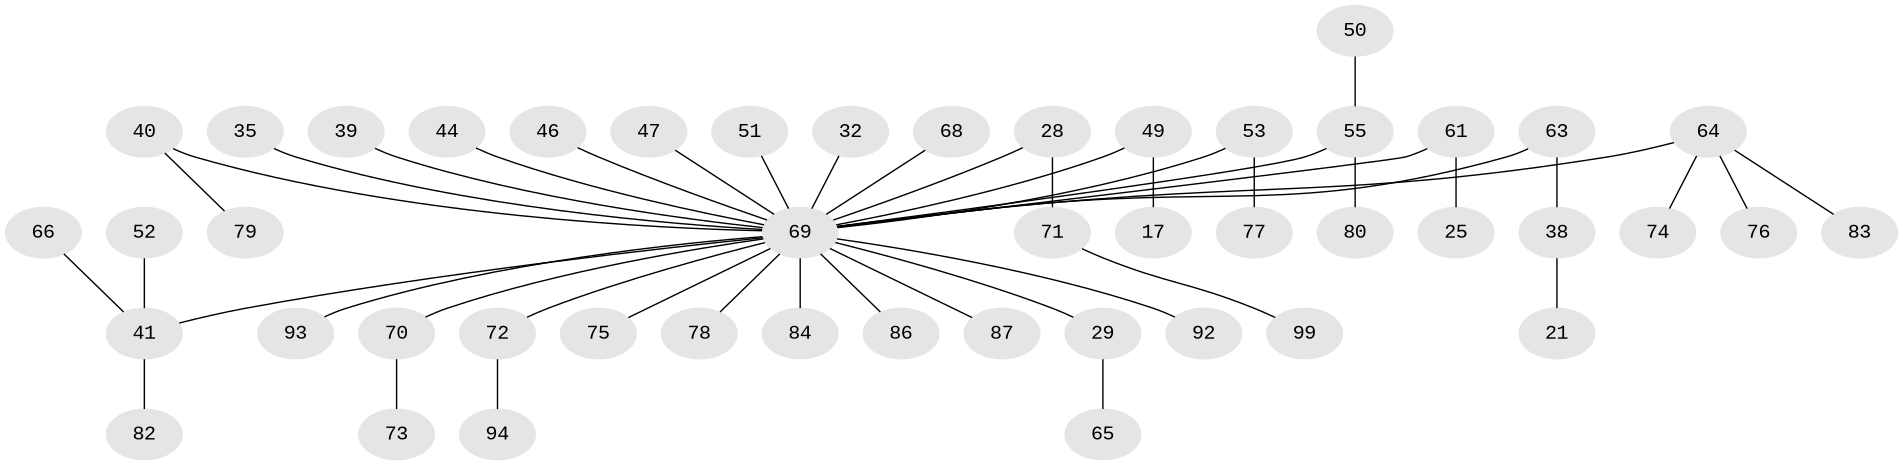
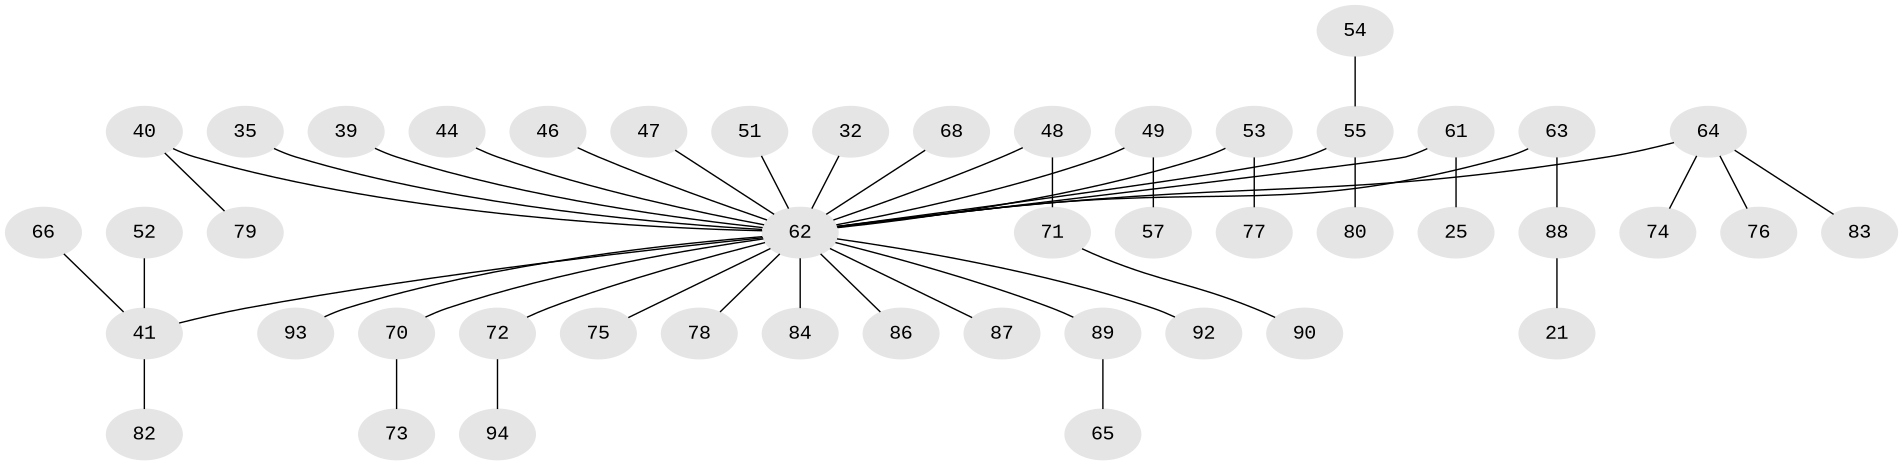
(1355, 31) -> (1355, 31)
(1052, 132) -> (1052, 132)
(800, 233) -> (800, 233)
(1153, 233) -> (1153, 233)
(1557, 233) -> (1557, 233)
(1103, 334) -> (1103, 334)
(1305, 334) -> (1305, 334)
